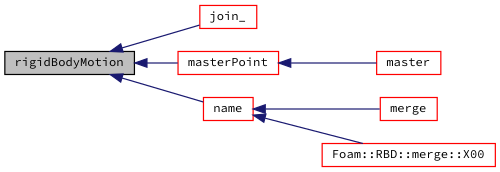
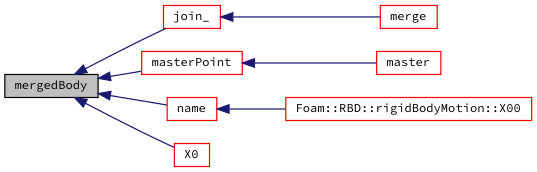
(70, 63) -> (51, 86)
(323, 109) -> (307, 17)
none -> (192, 155)
(409, 155) -> (409, 109)
